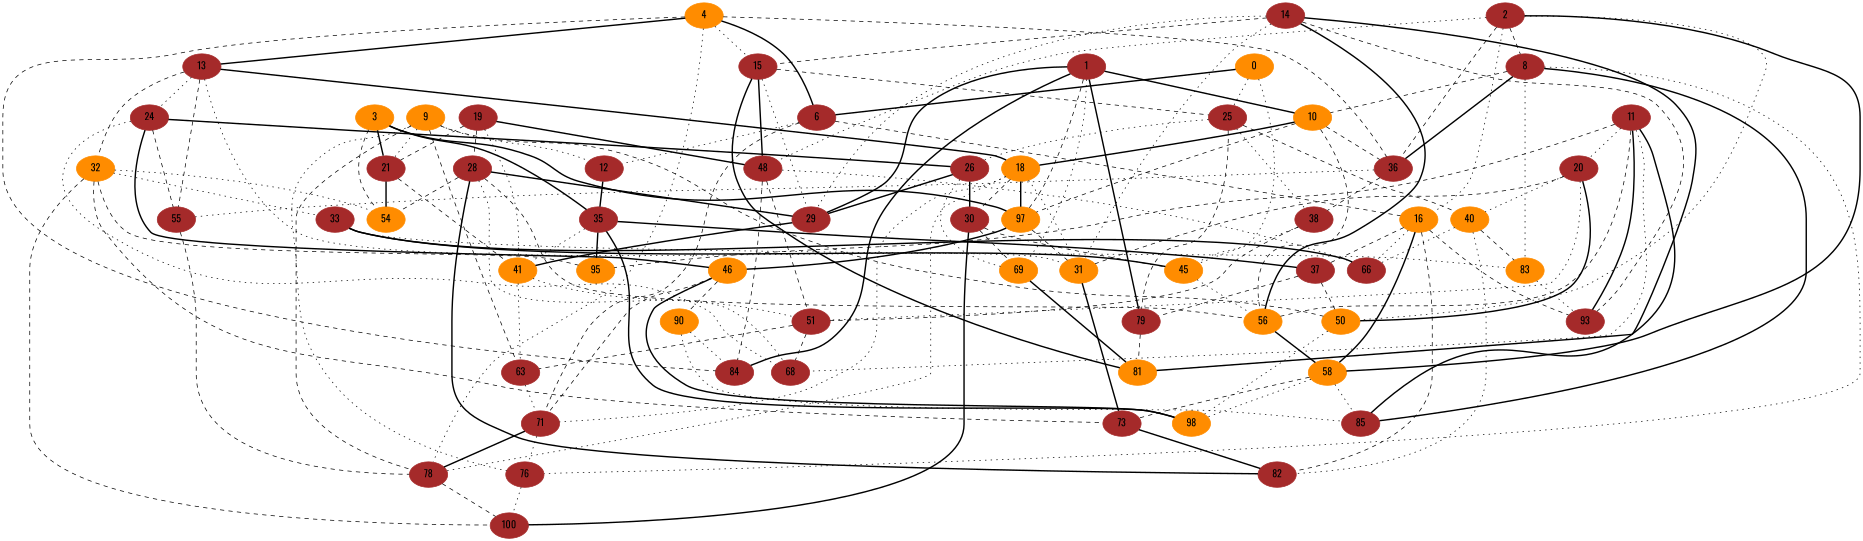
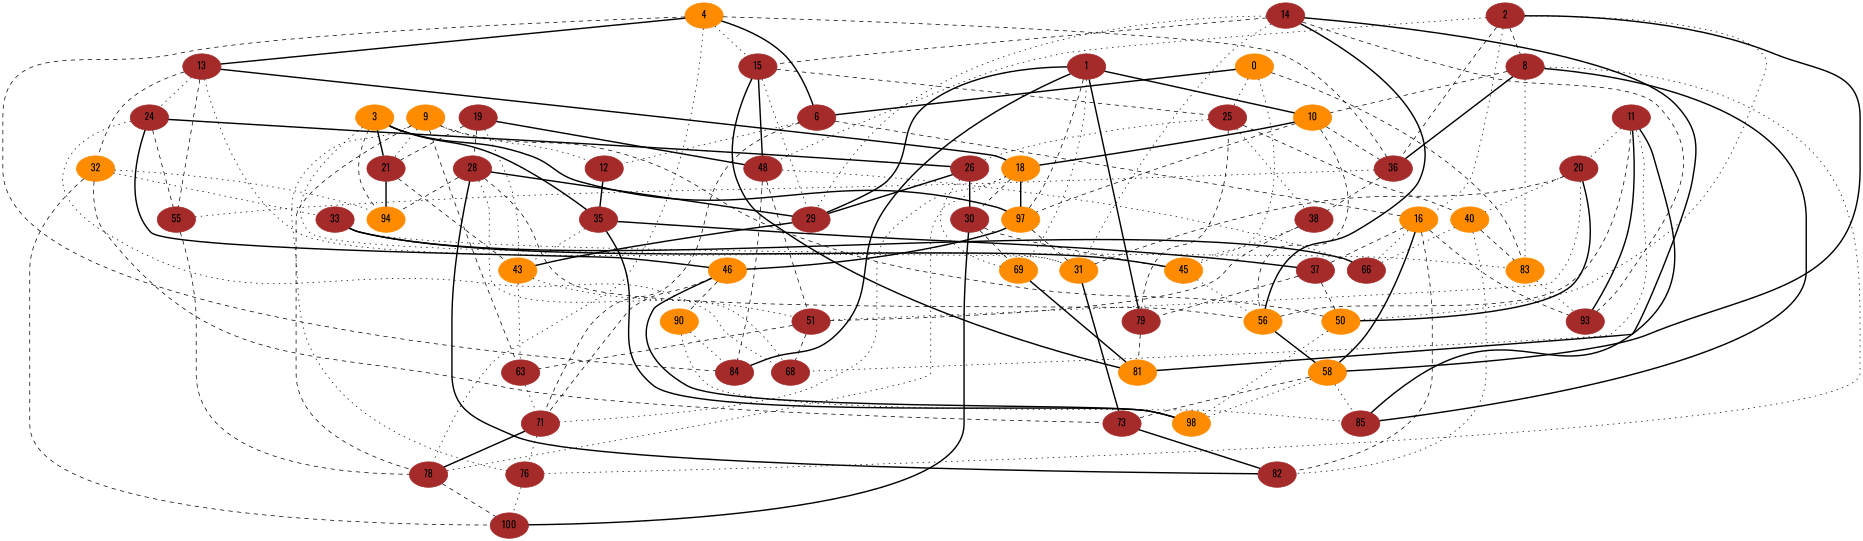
none -> (1410, 137)
(1051, 214) -> (421, 247)
(386, 220) -> (386, 220)
(518, 271) -> (518, 271)
(596, 271) -> none
